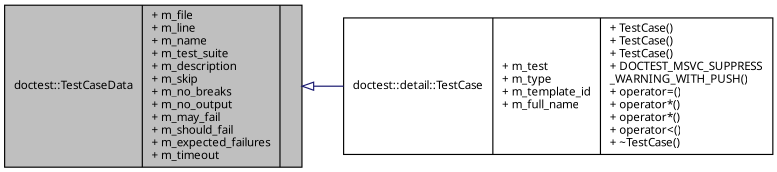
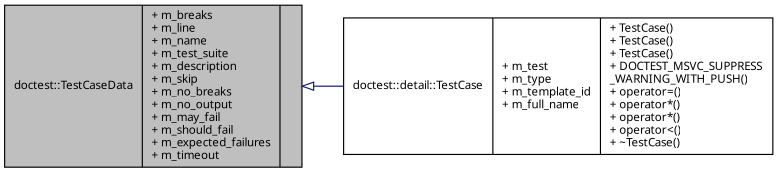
(173, 16) -> (182, 16)
